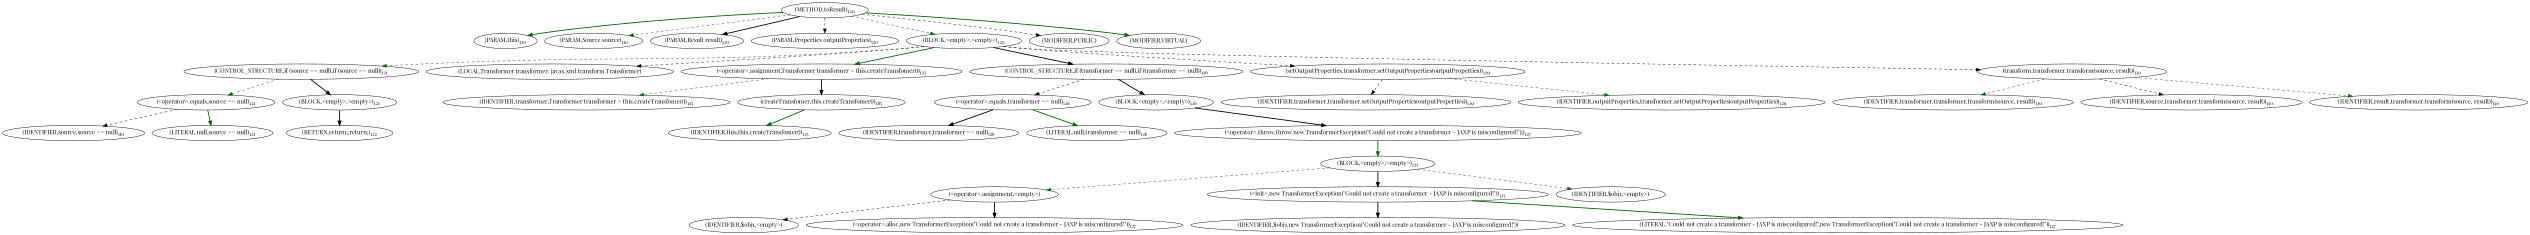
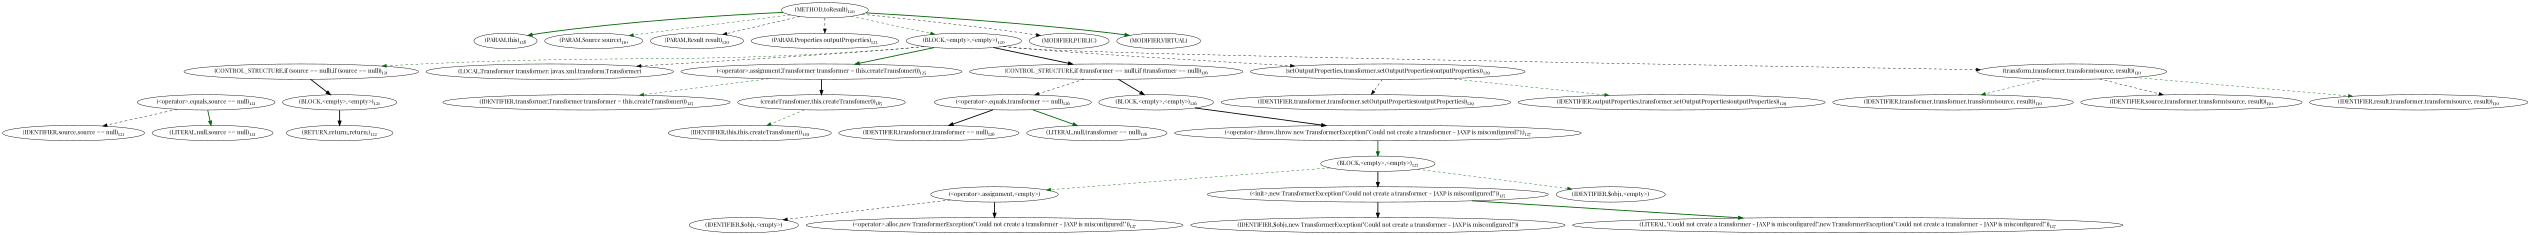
(763, 25) -> (763, 25)
(523, 40) -> (523, 40)
(875, 40) -> (875, 40)
(255, 86) -> none
(788, 117) -> (788, 117)
(121, 132) -> (121, 132)
(806, 132) -> (806, 132)
